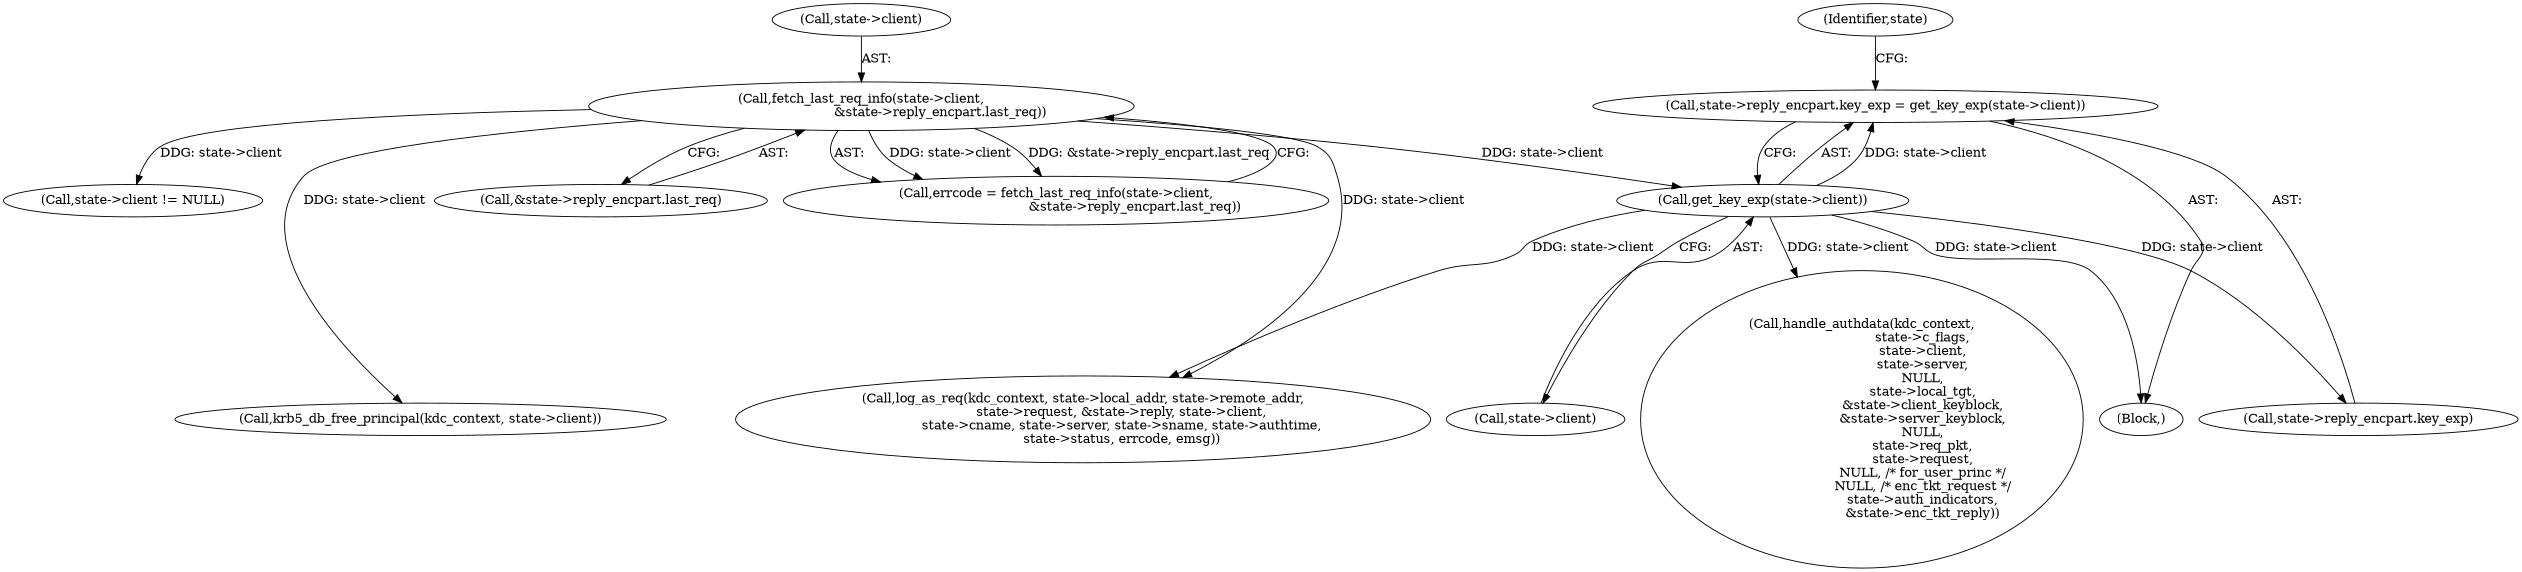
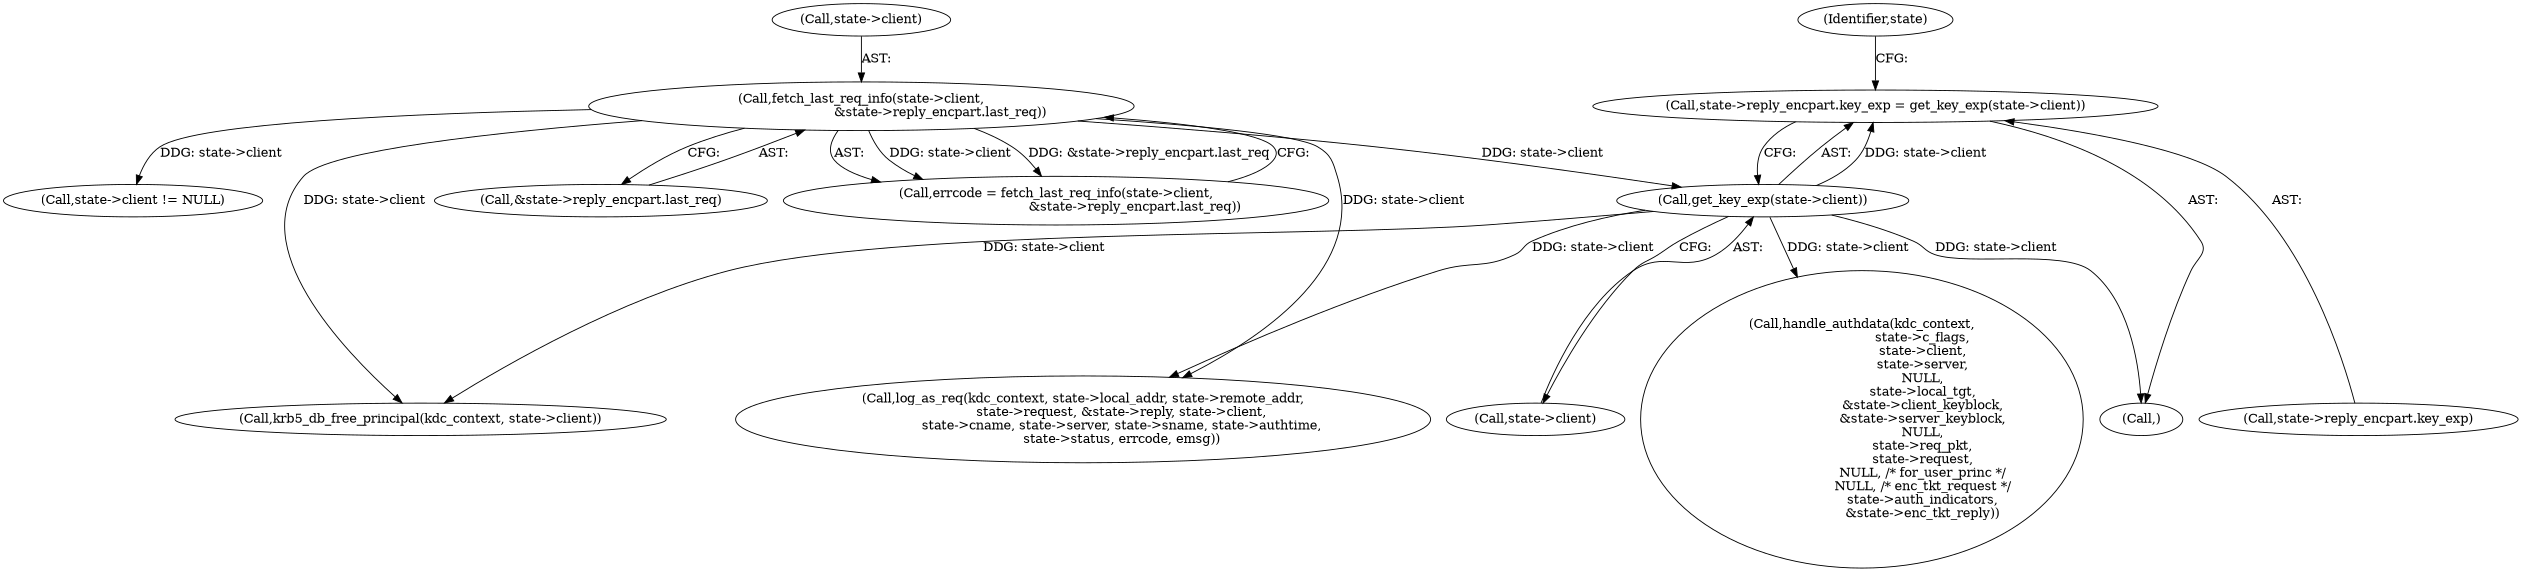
(2129, 251) -> (1038, 239)
(2141, 419) -> (2141, 419)
